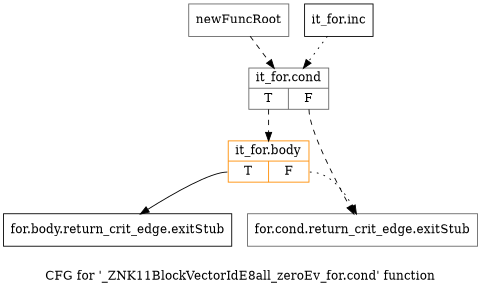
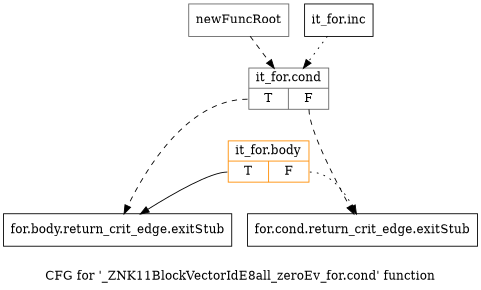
(269, 121) -> (175, 136)
(363, 230) -> (363, 230)
